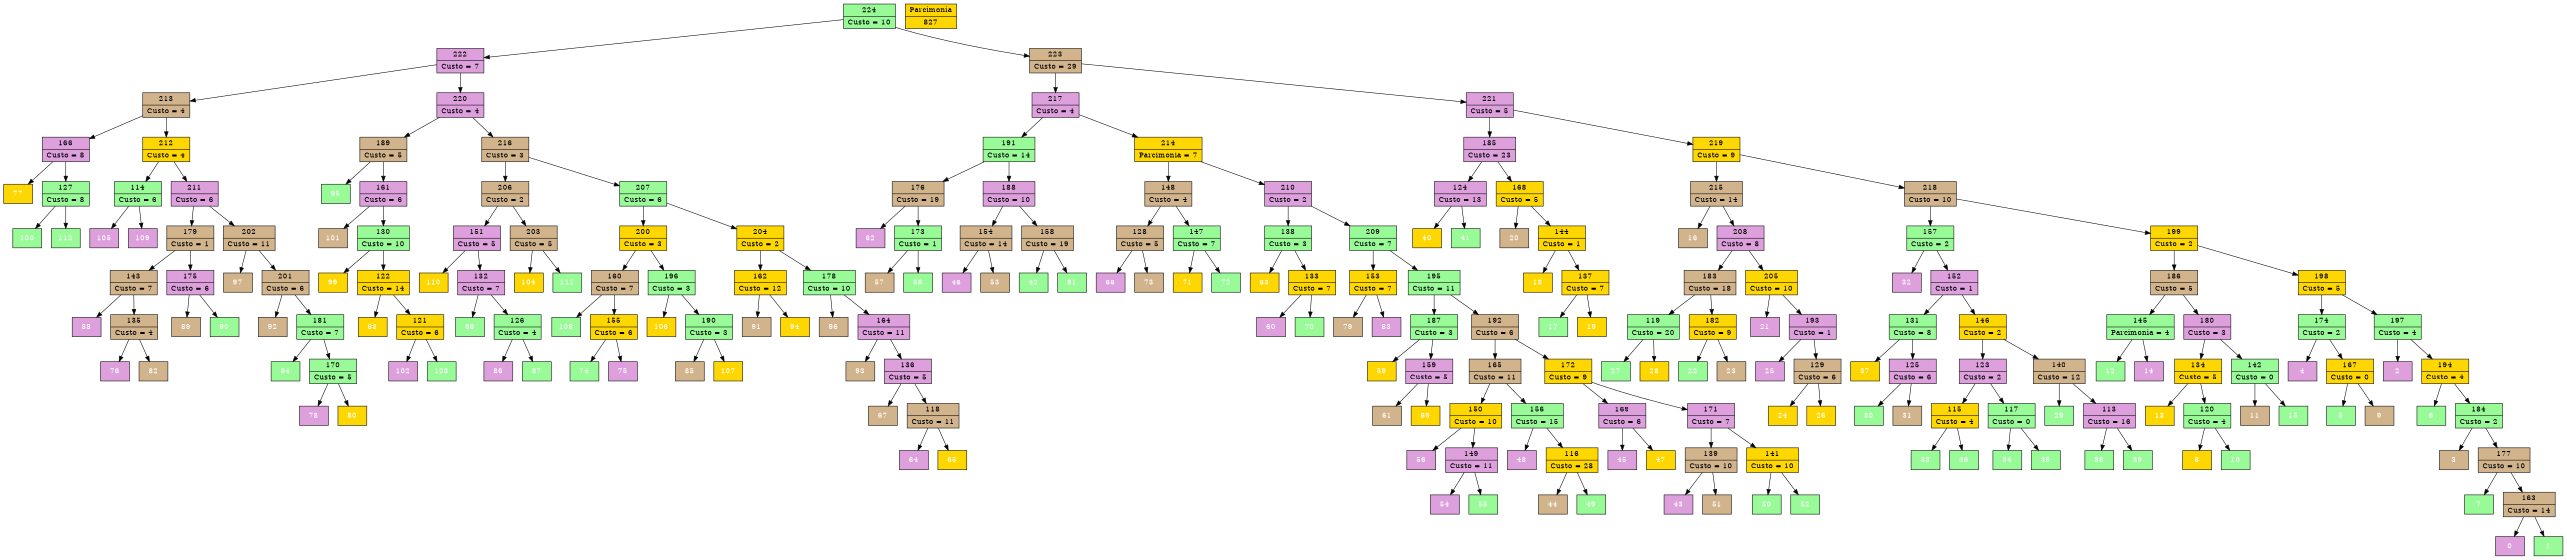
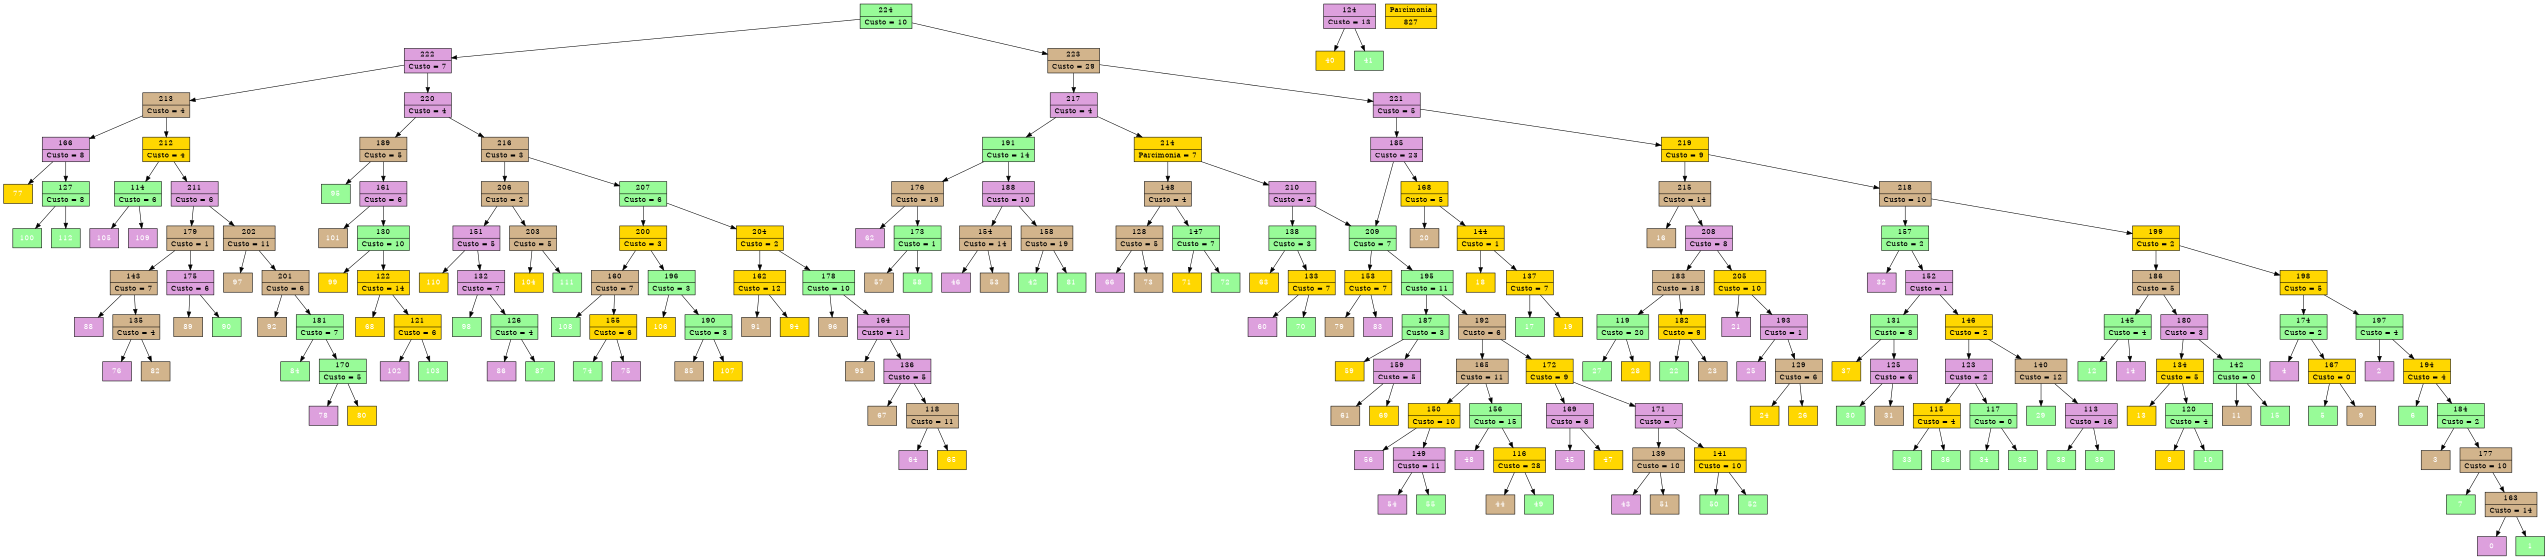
(1477, 169) -> (1385, 191)
(2140, 333) -> (2128, 333)
